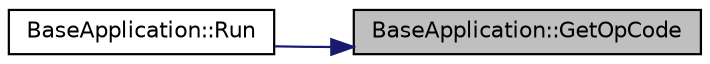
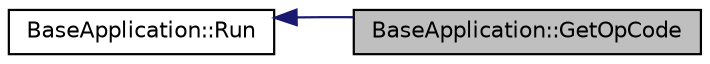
(303, 47) -> (325, 17)
